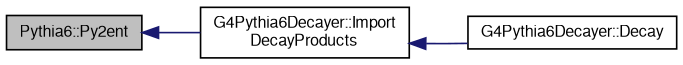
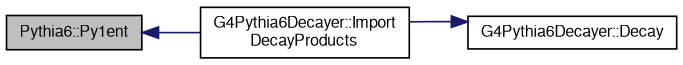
(74, 33) -> (74, 33)
(447, 44) -> (430, 22)
